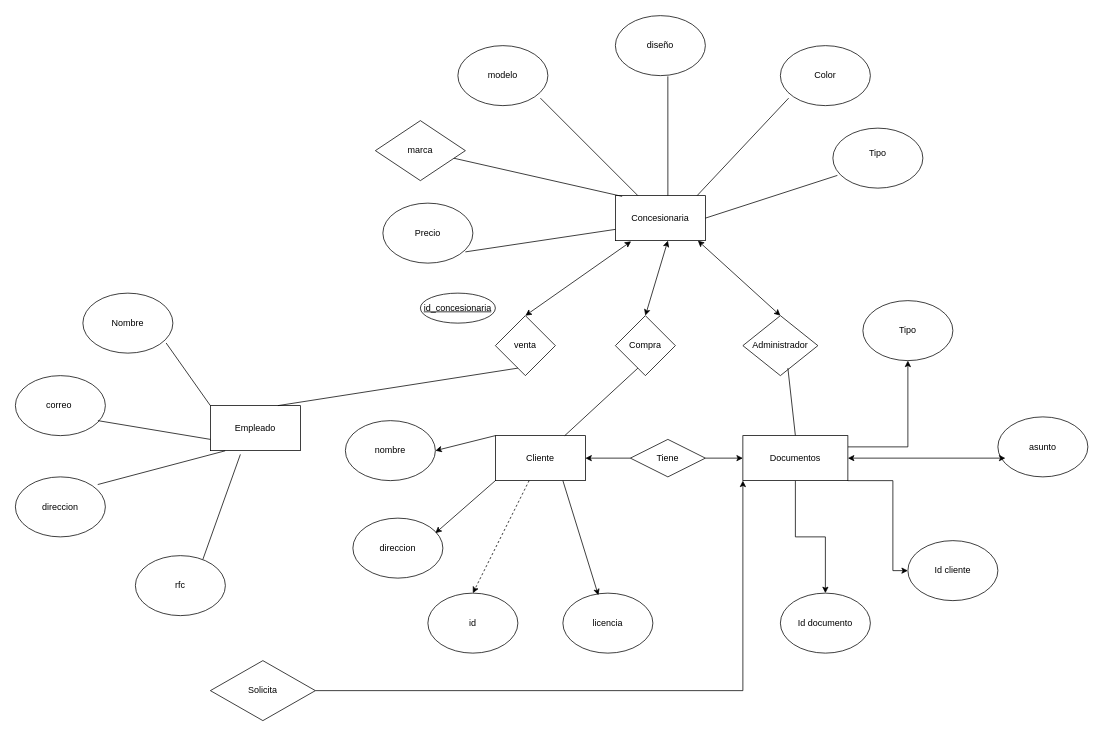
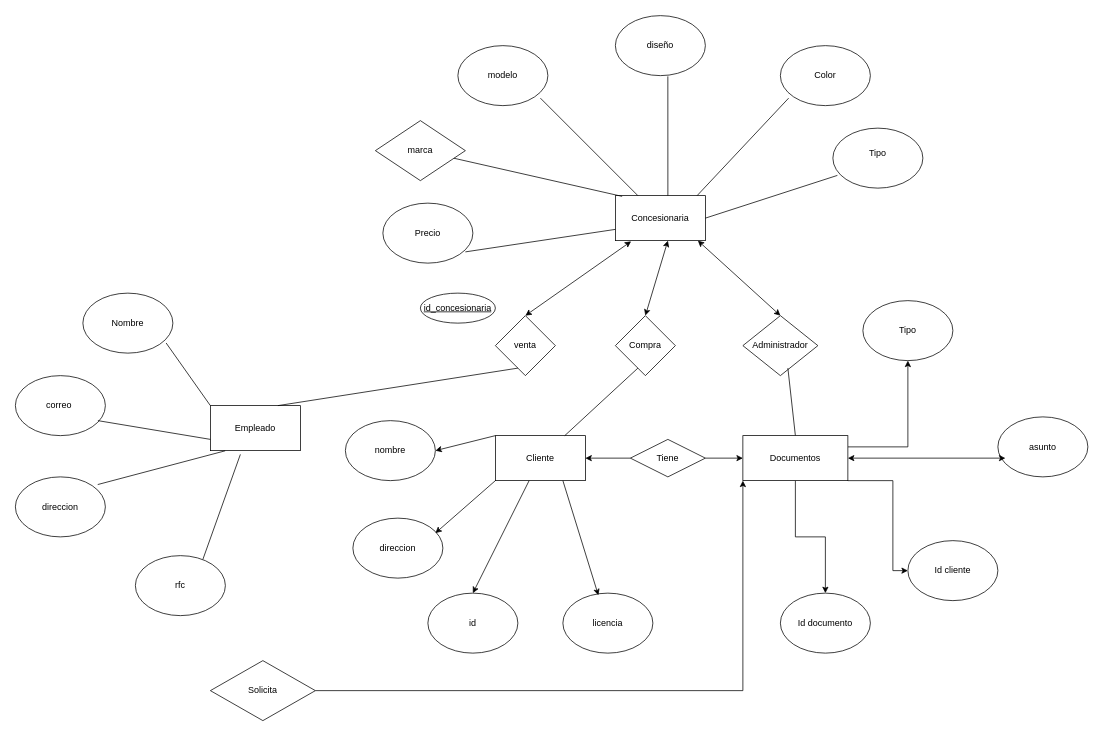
(502, 534) -> (502, 534)
